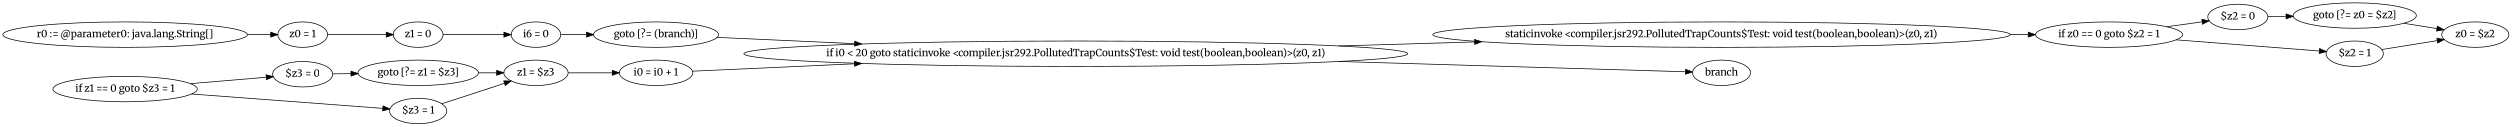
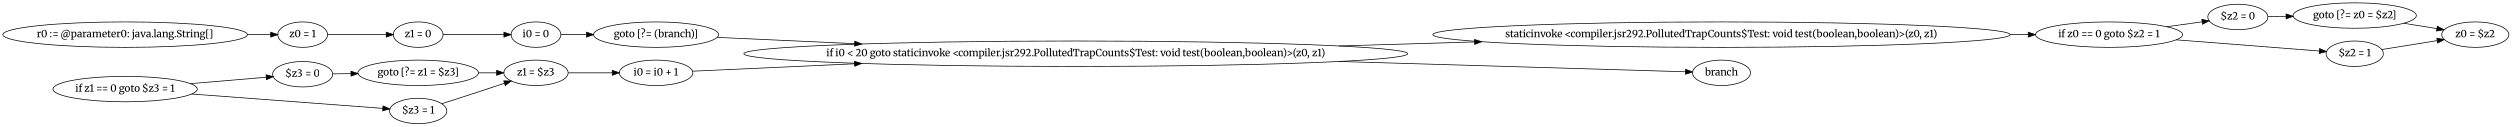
(536, 35) -> (536, 35)
